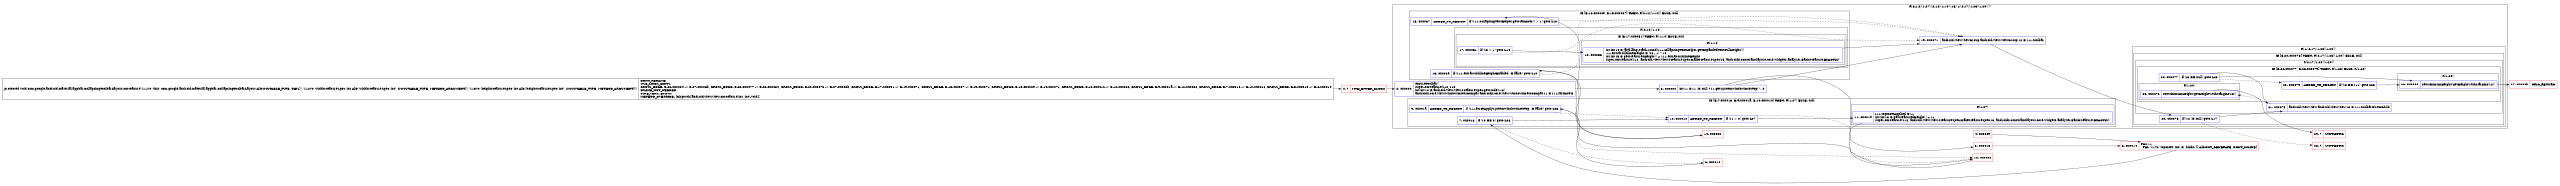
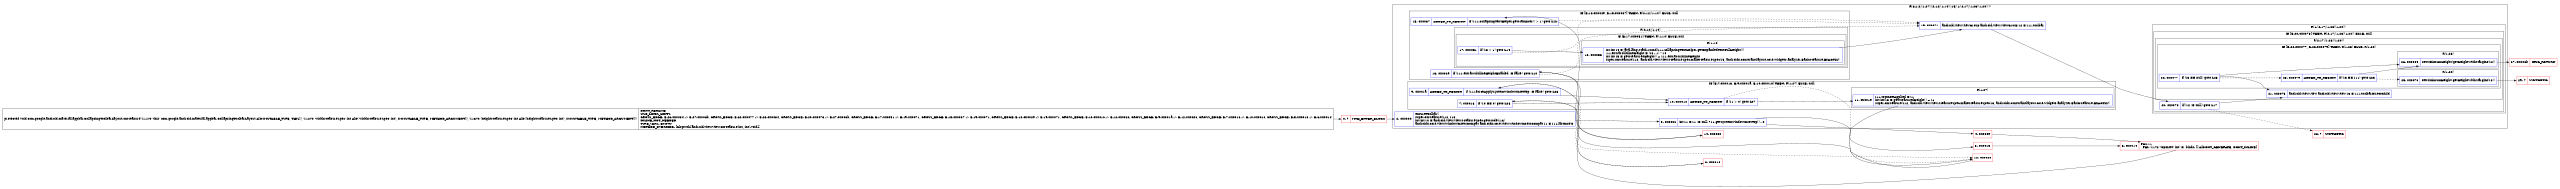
(1854, 64) -> (1884, 130)
(2254, 98) -> (2387, 79)
(1610, 115) -> (1613, 98)
